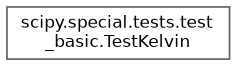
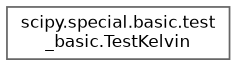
(118, 33) -> (118, 33)
